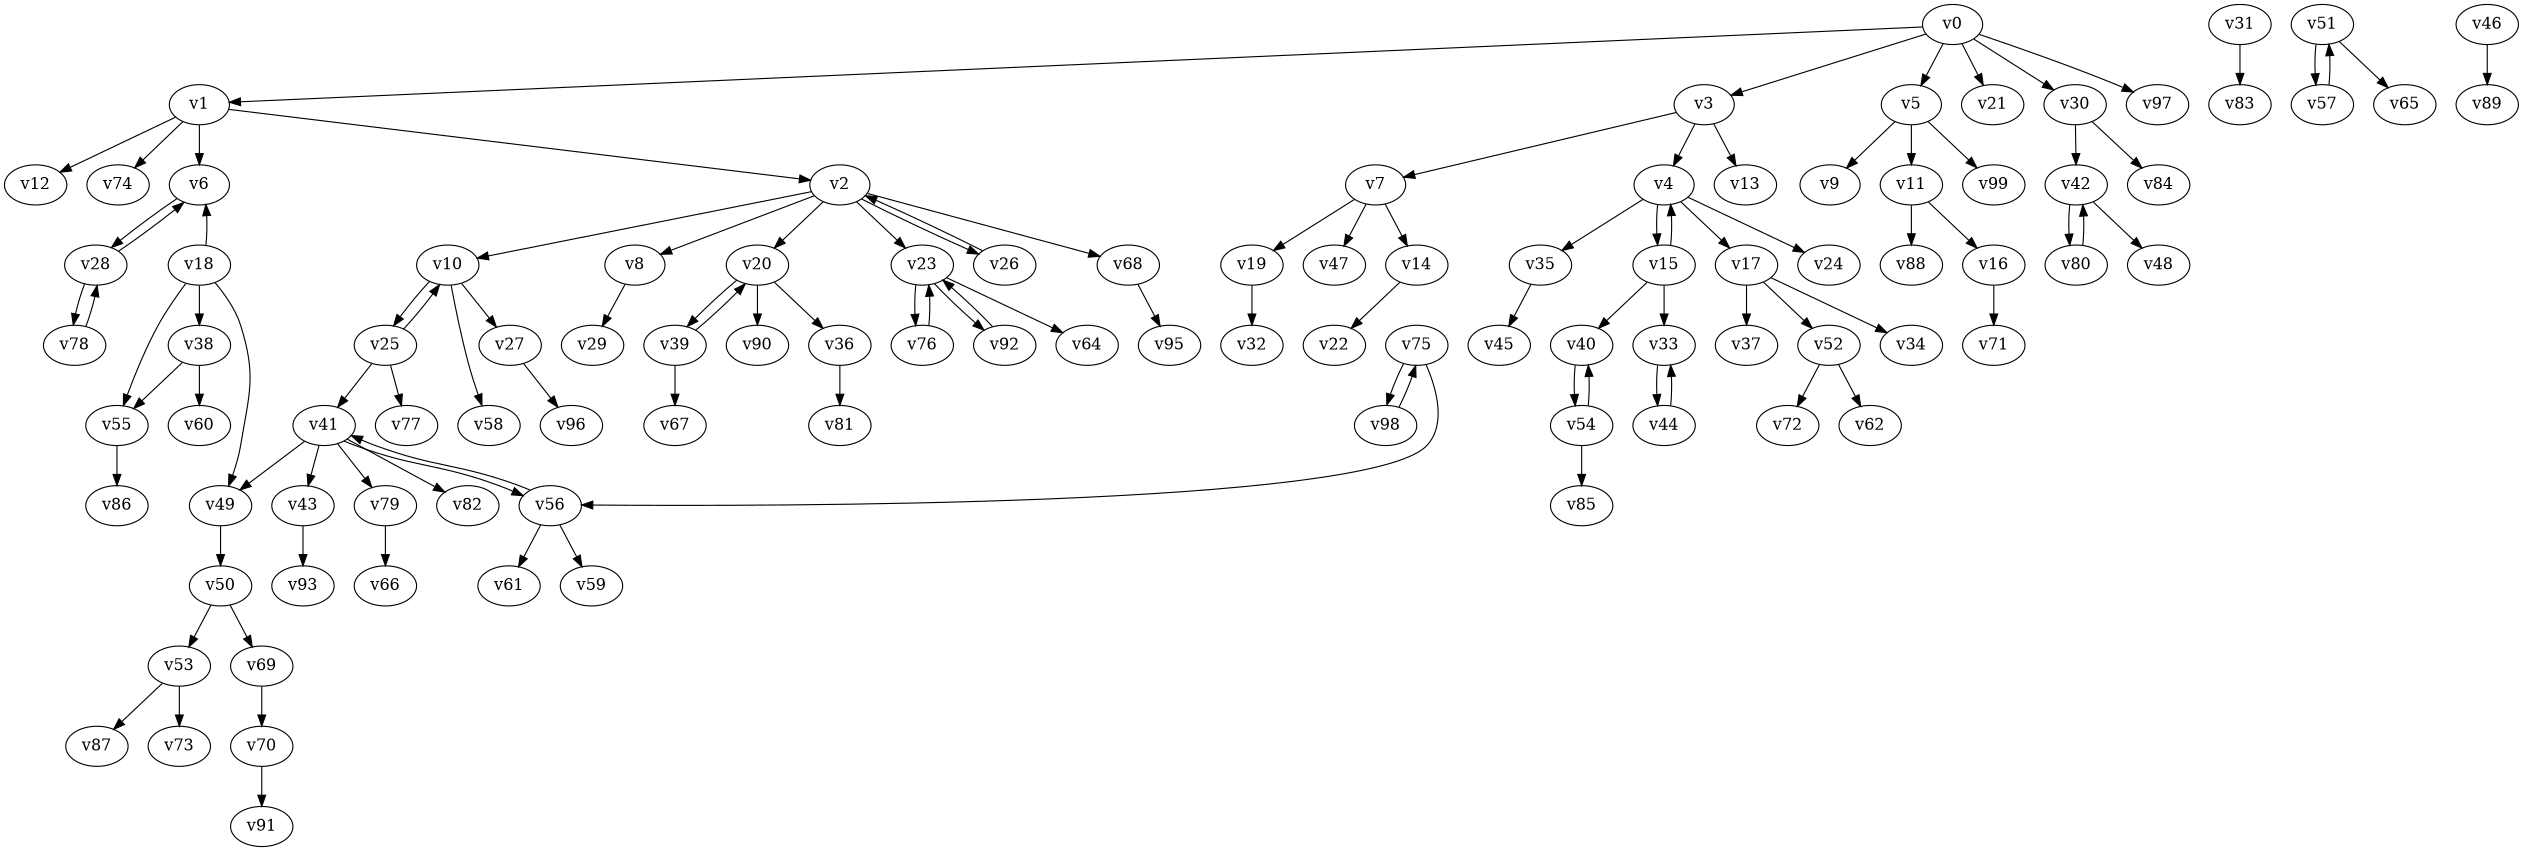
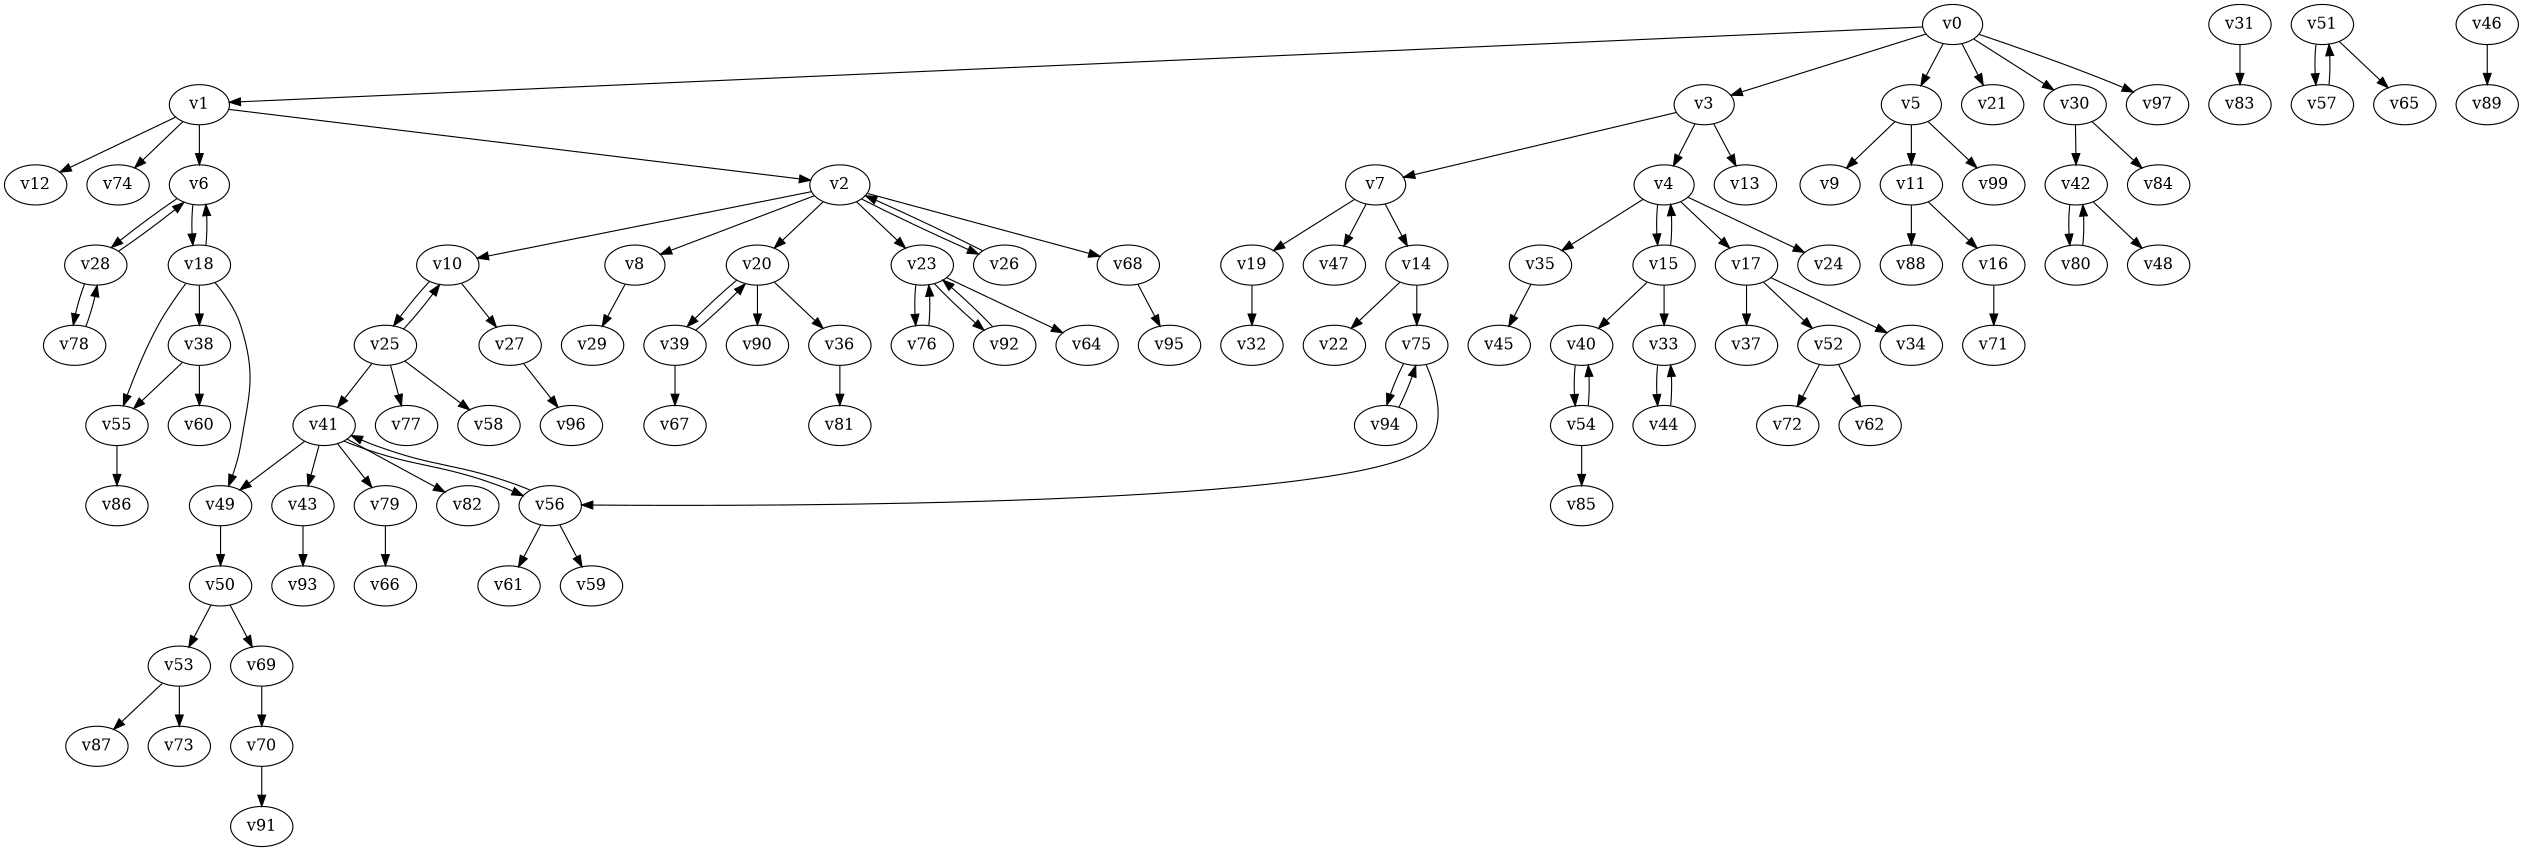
none -> (192, 219)
none -> (1417, 300)
(463, 341) -> (433, 382)
(1386, 426) -> (1386, 426)
